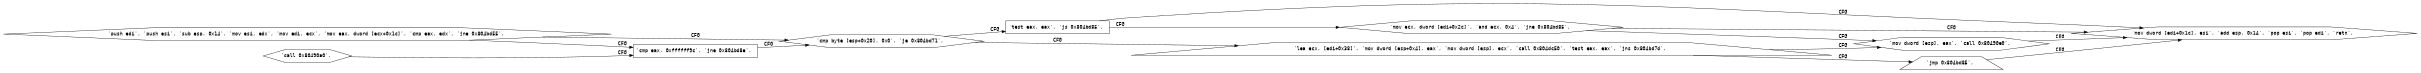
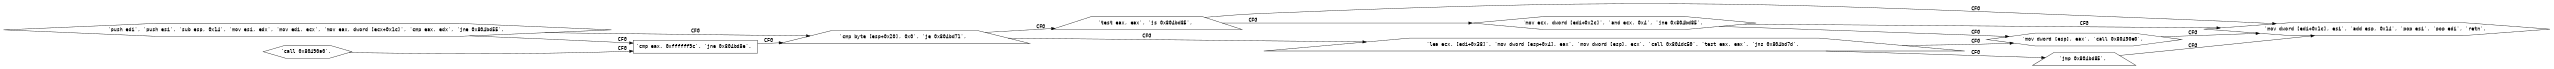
(1057, 27) -> (1147, 23)
(882, 41) -> (905, 37)
